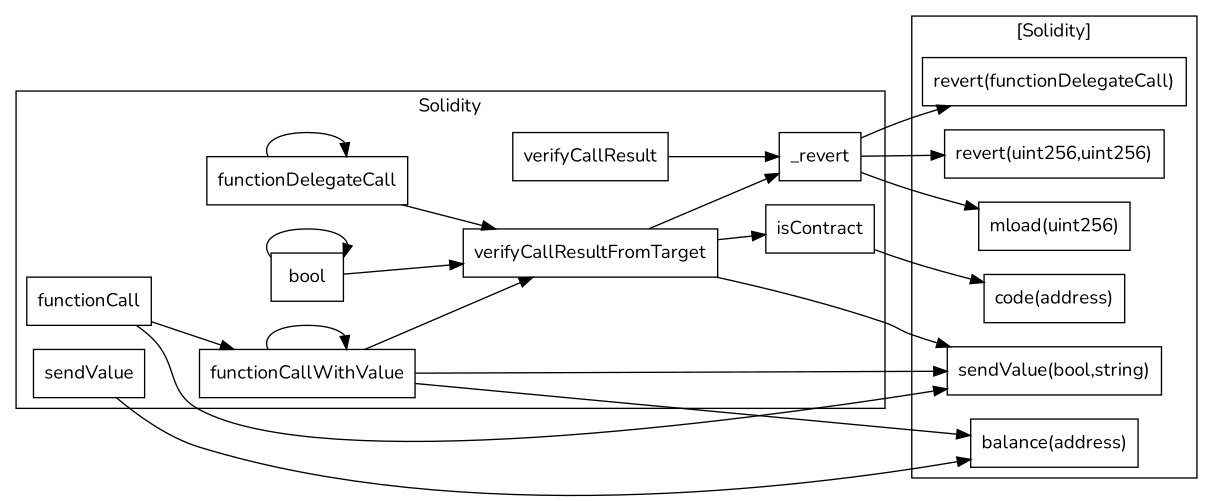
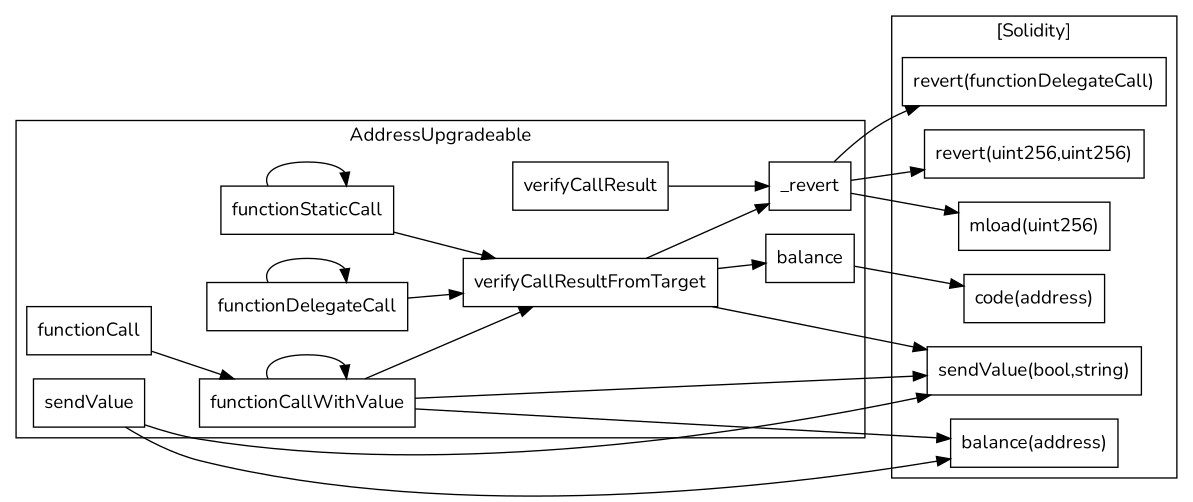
(451, 106) -> (440, 136)
(820, 229) -> (810, 258)
(307, 277) -> (307, 210)
(512, 438) -> (532, 451)
